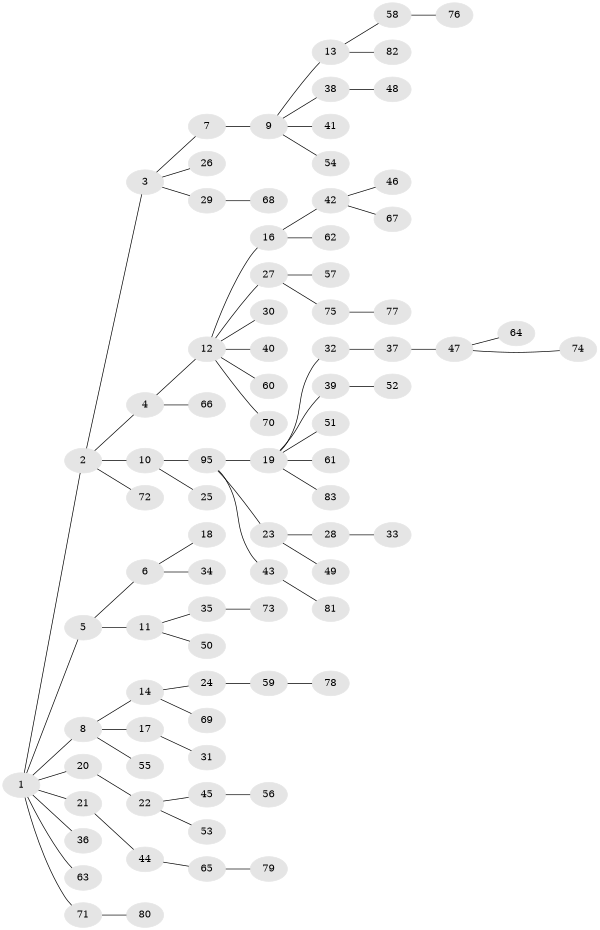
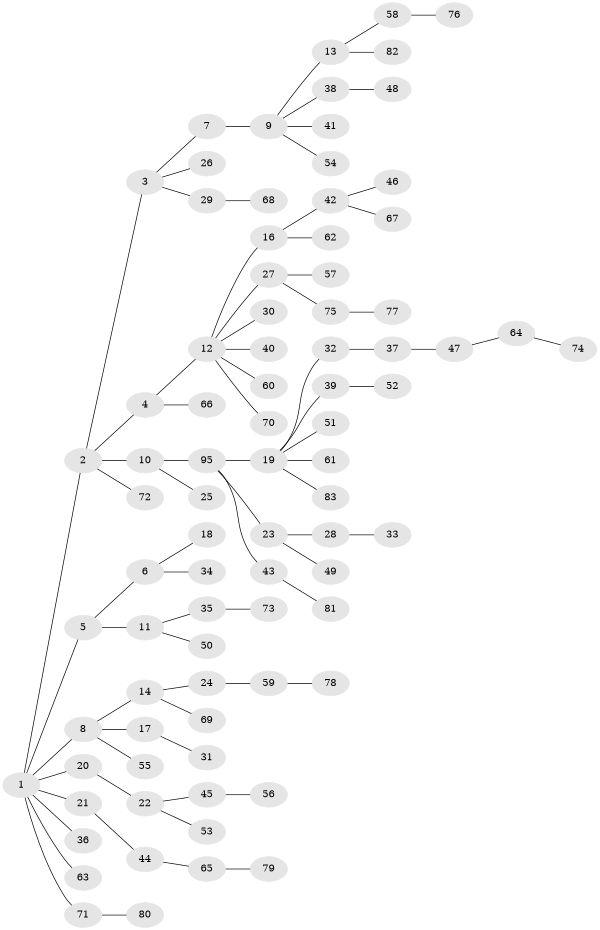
(516, 352) -> (547, 341)
